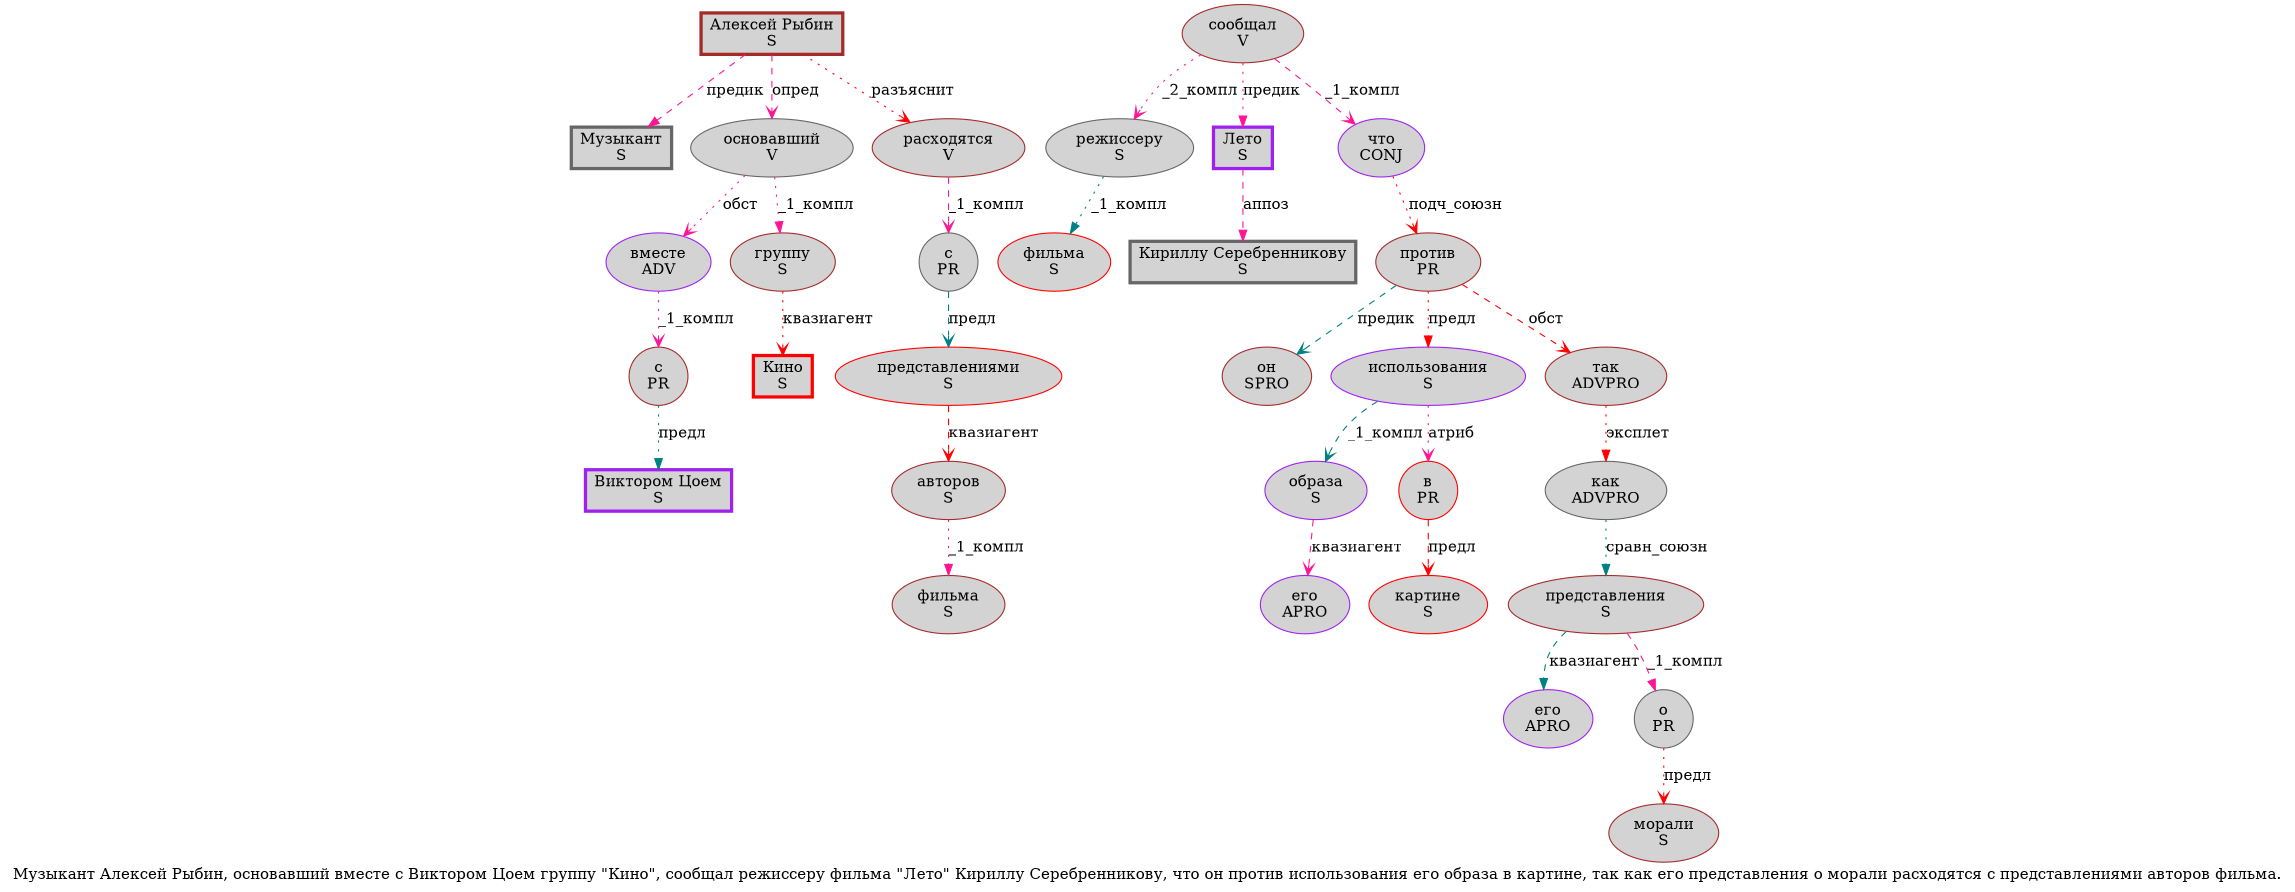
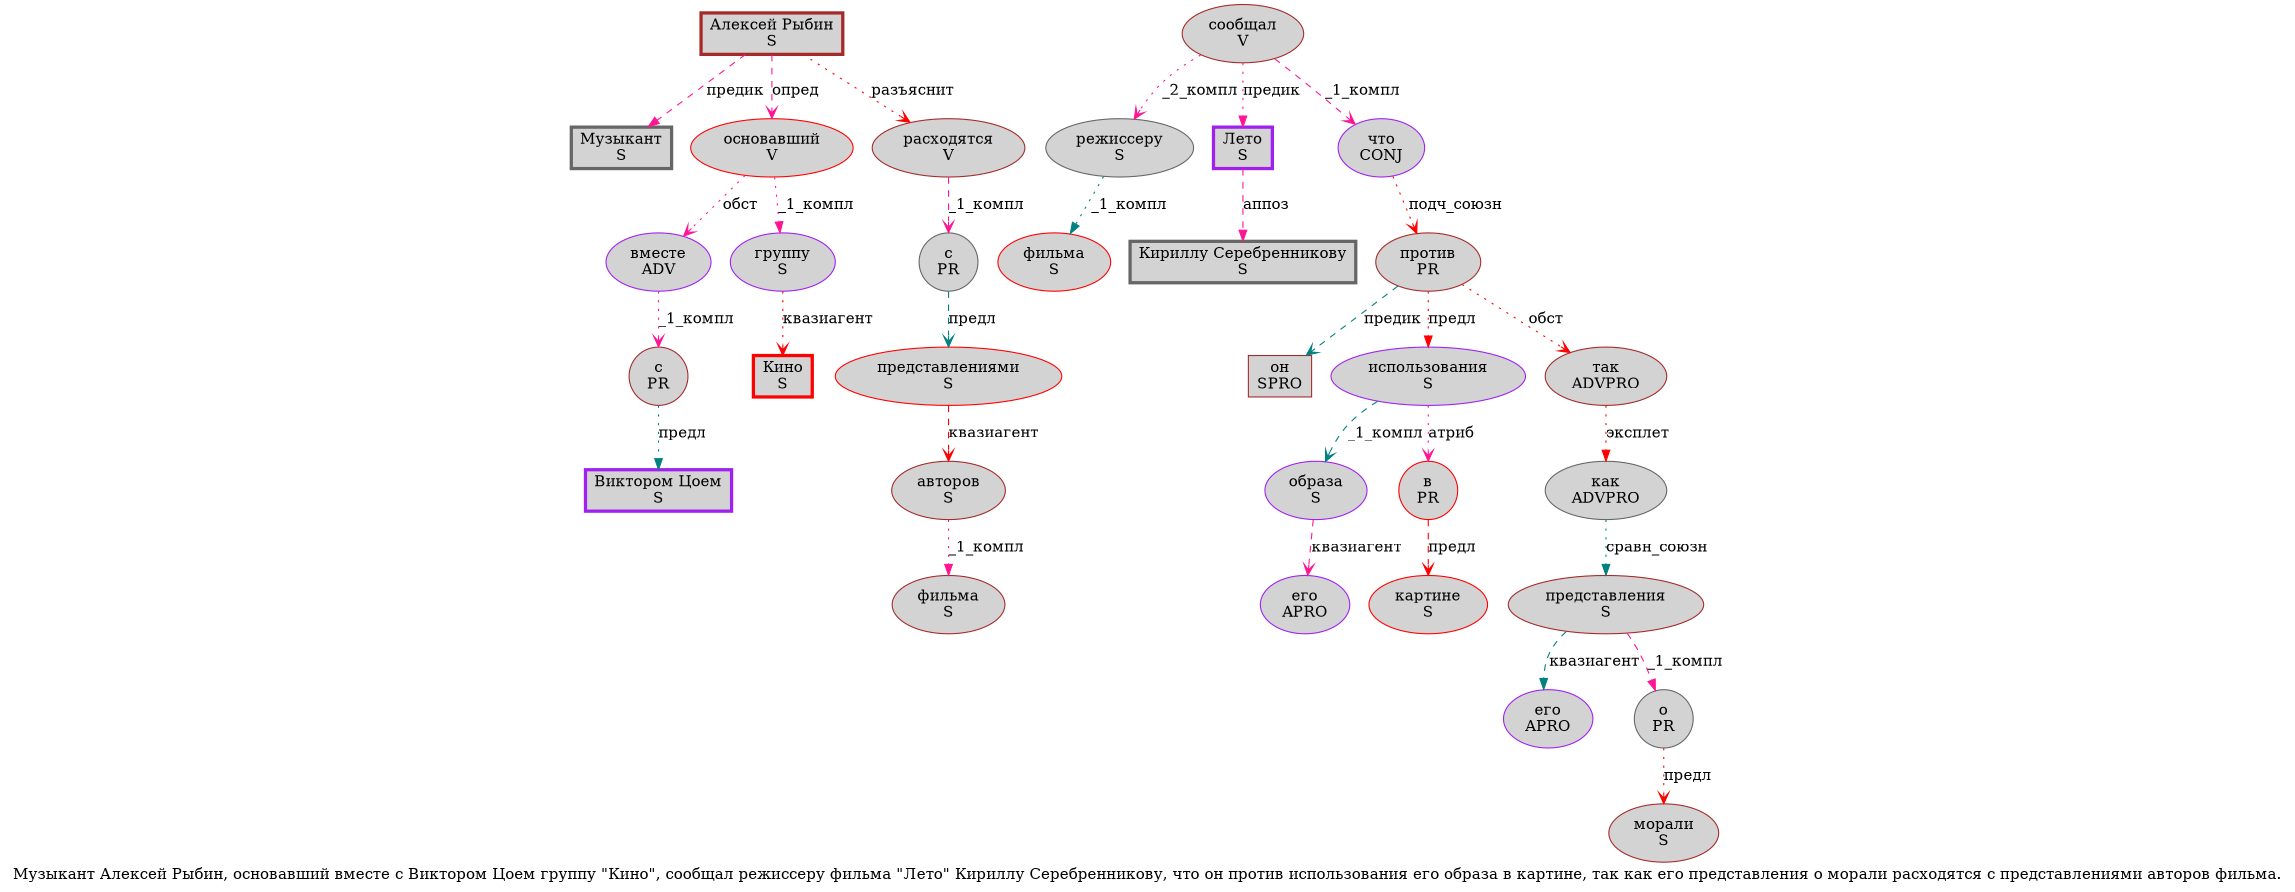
(772, 148) -> (772, 148)
(783, 262) -> (783, 262)
(1511, 315) -> (1511, 315)
(1267, 376) -> (1280, 376)
